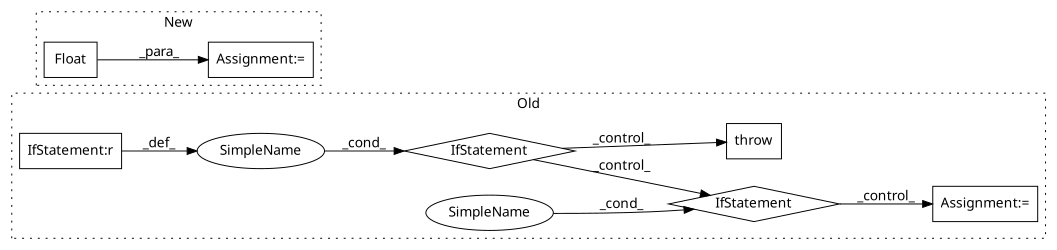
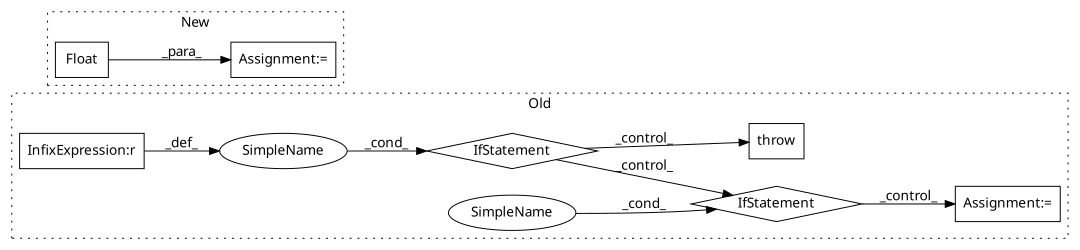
(71, 151) -> (82, 151)
